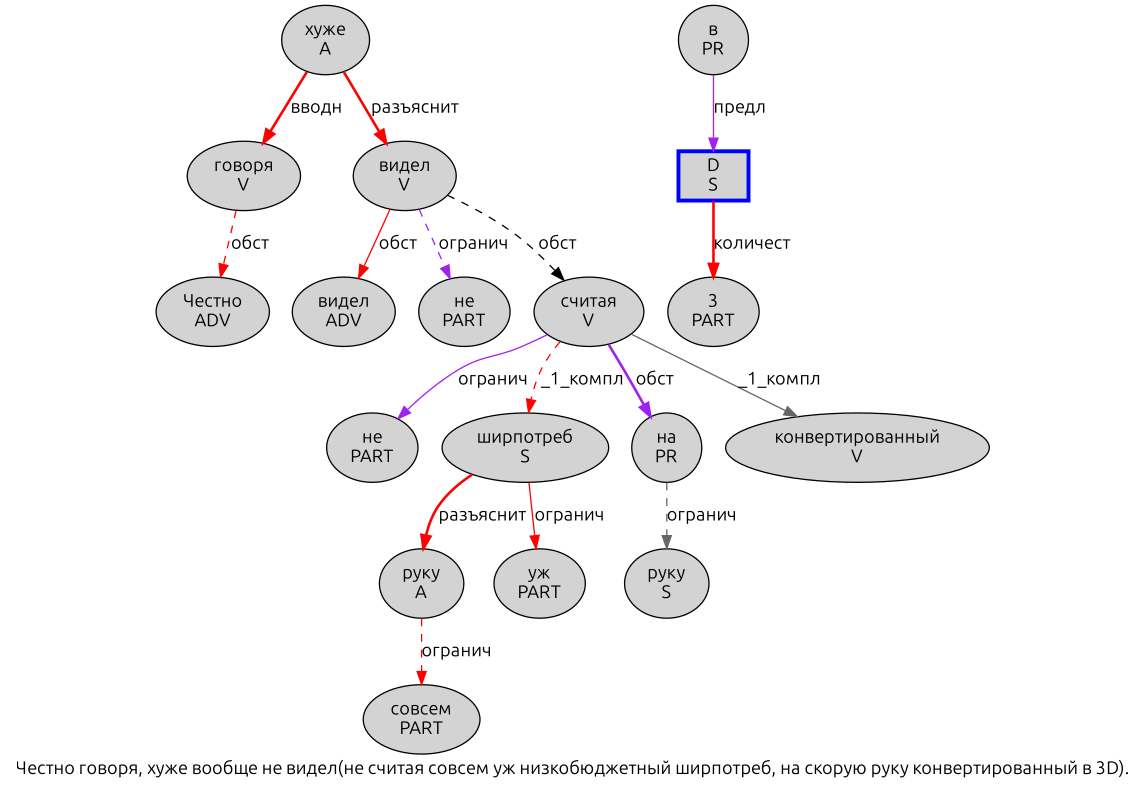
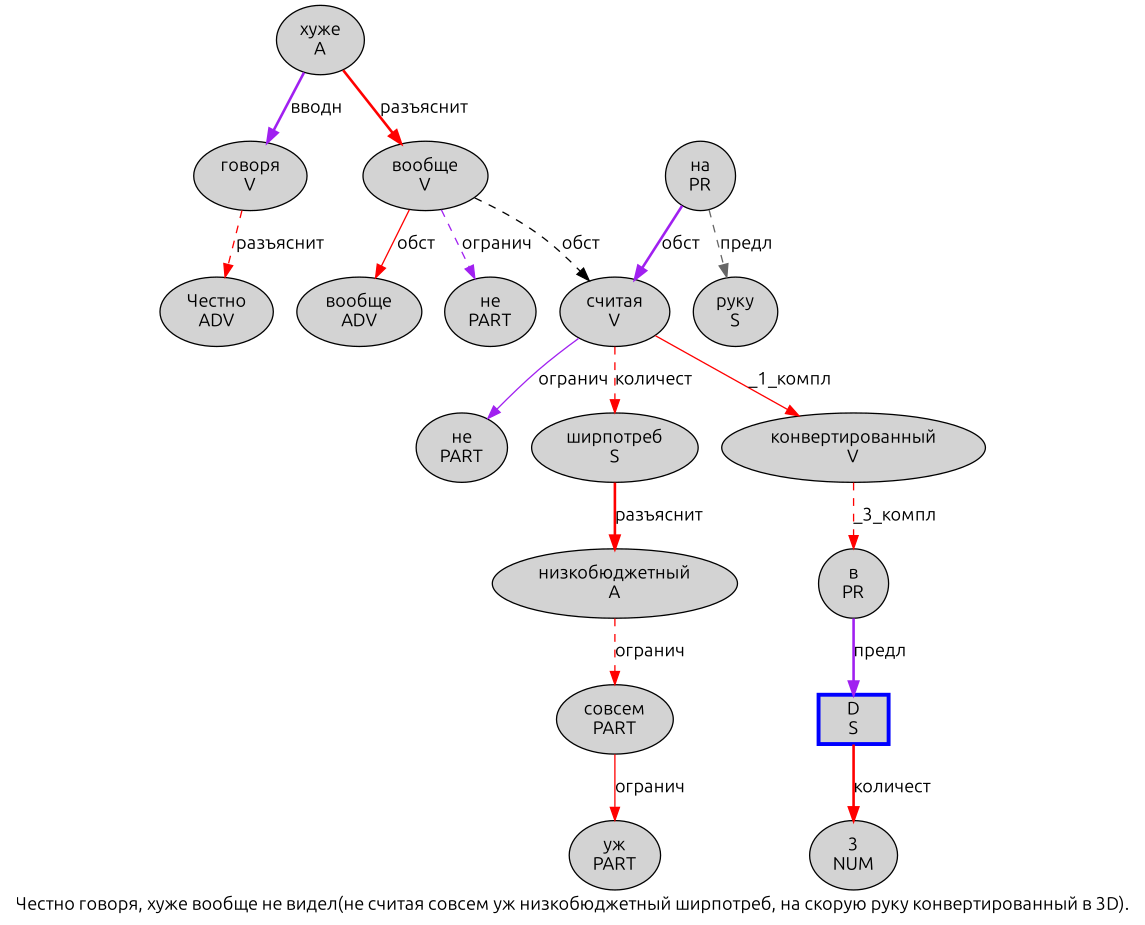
(289, 102) -> (289, 101)
(713, 106) -> (854, 650)
(405, 176) -> (426, 176)
(250, 244) -> (280, 244)
(344, 312) -> (359, 312)
(713, 312) -> (854, 855)
(708, 372) -> (721, 373)
(627, 375) -> (662, 237)
(582, 380) -> (654, 380)
(532, 509) -> (615, 781)
none -> (854, 509)
(702, 516) -> (747, 244)
(422, 584) -> (615, 584)
